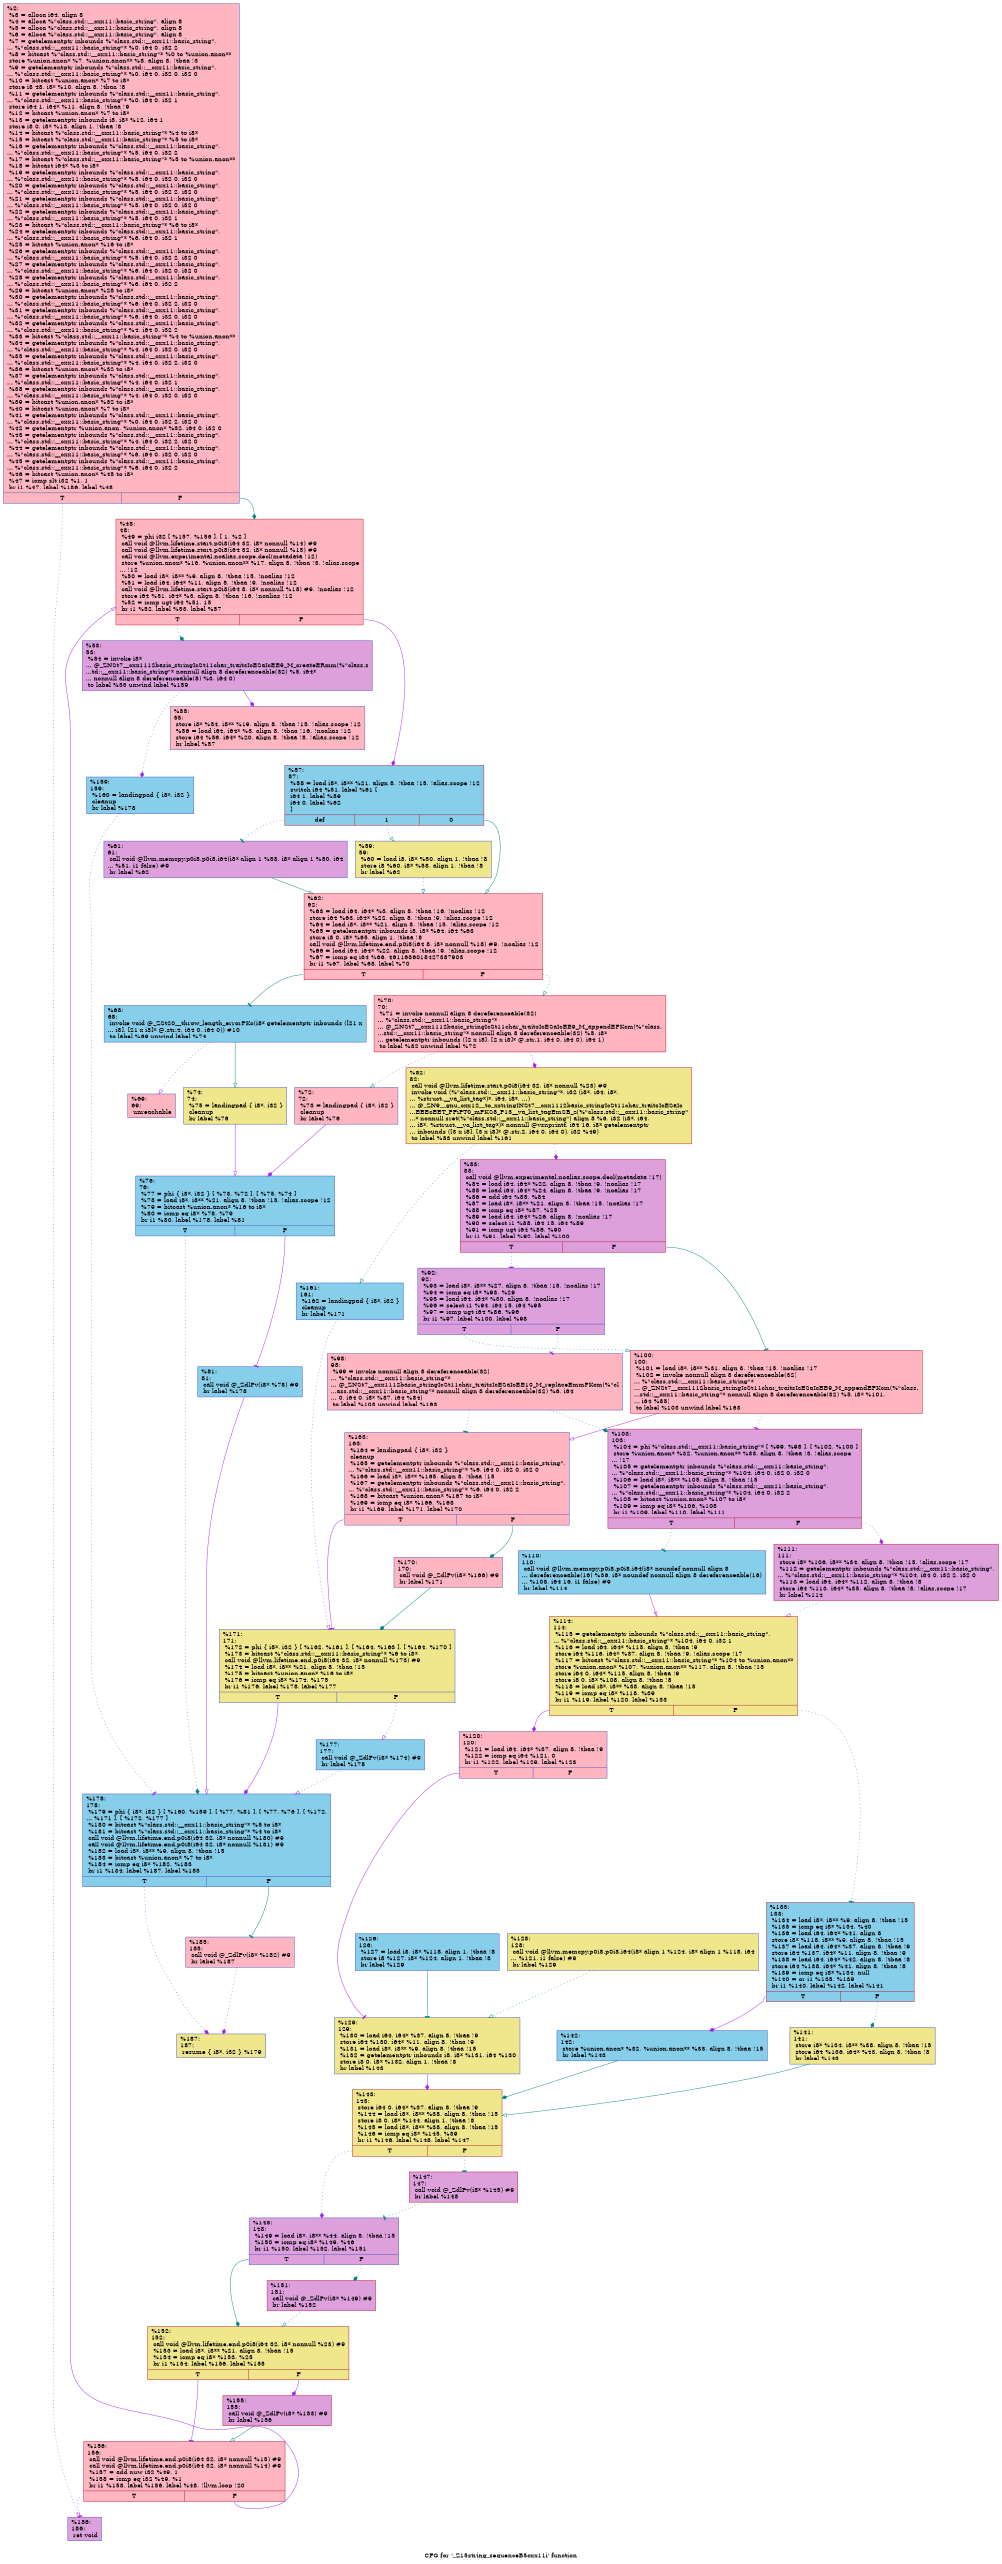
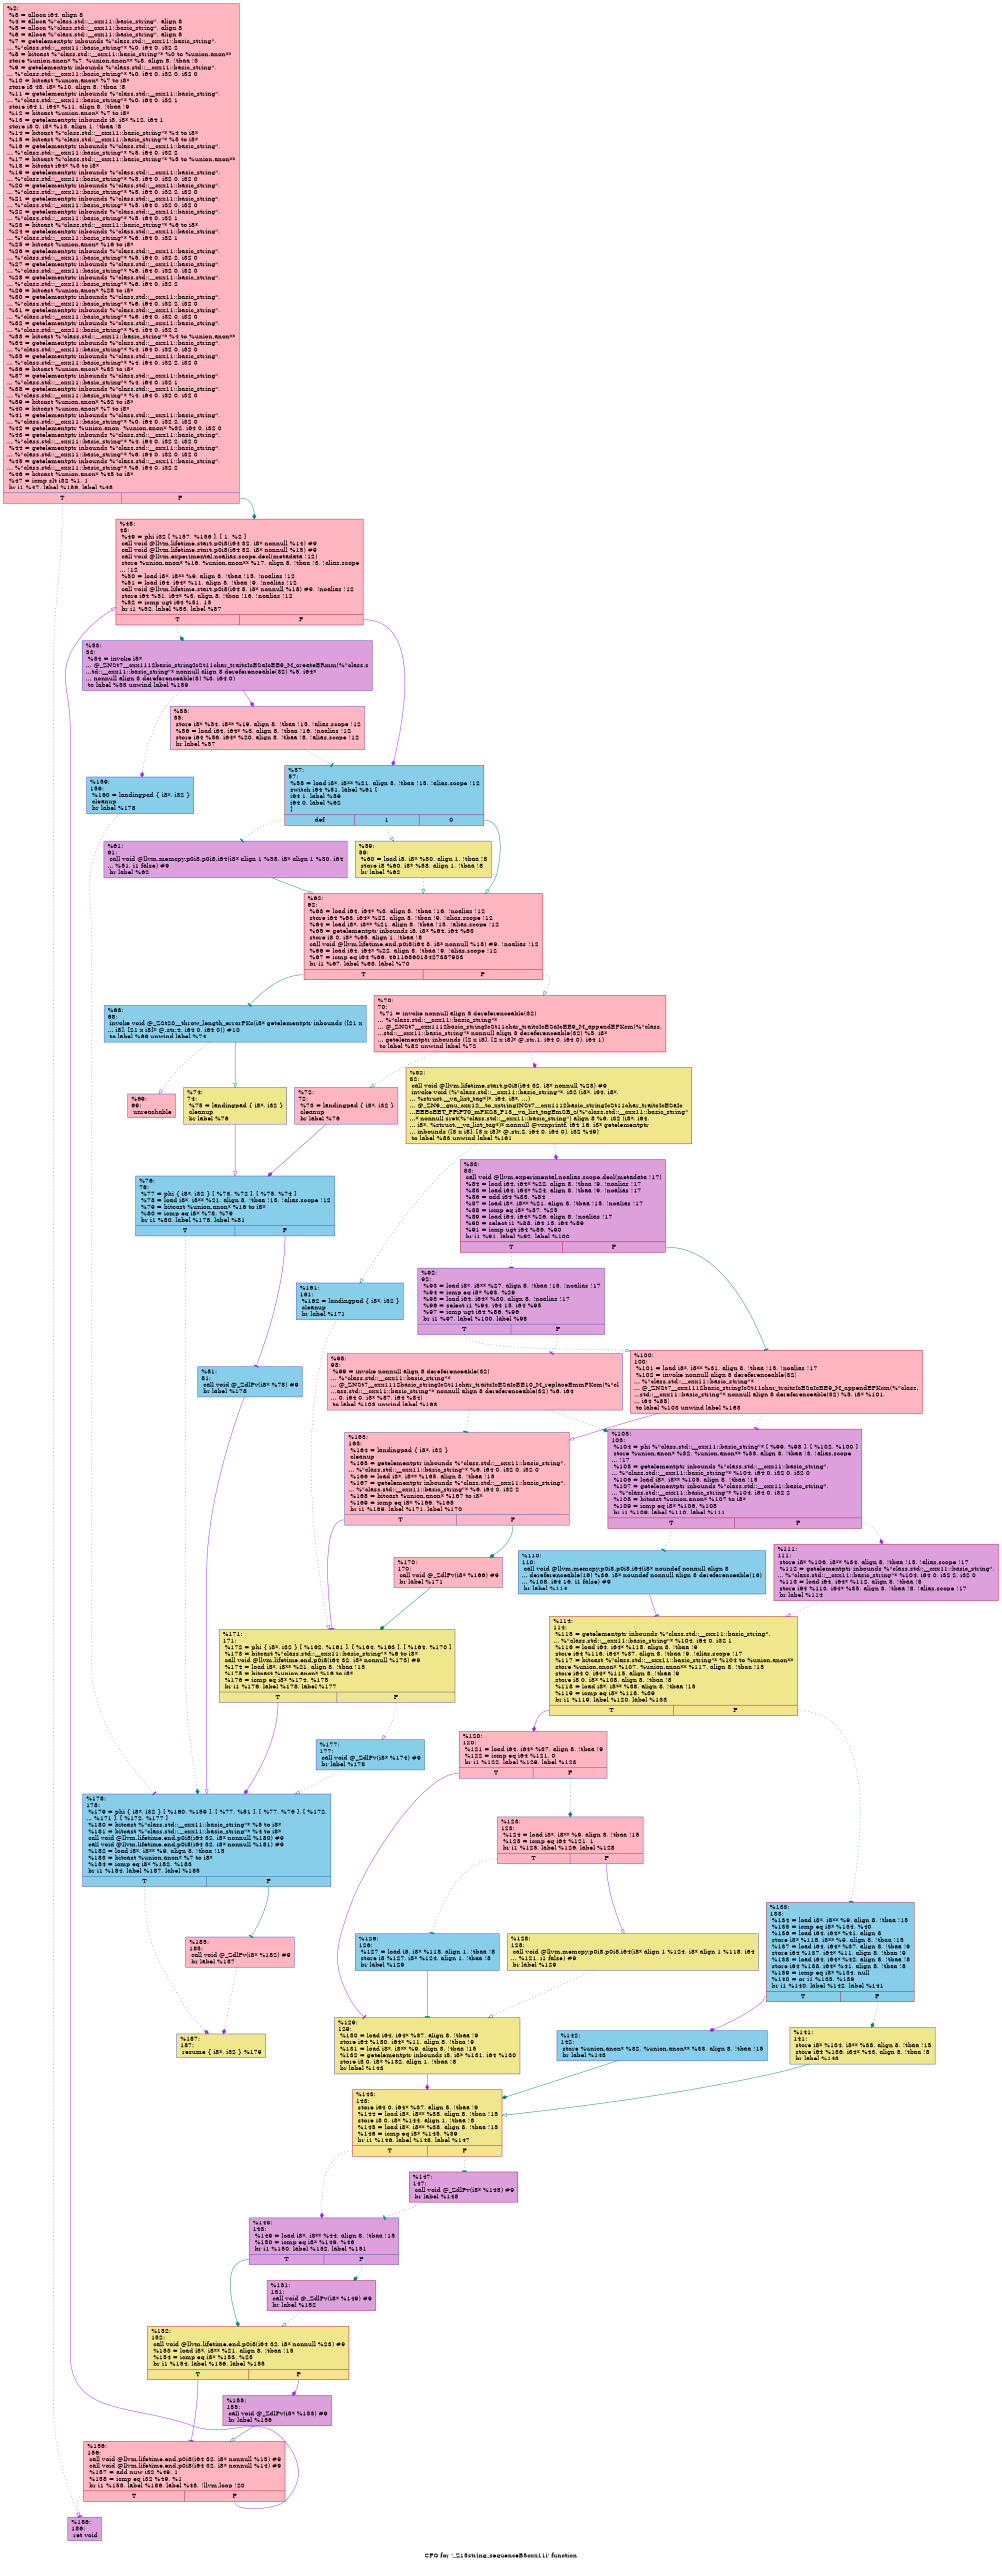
none -> (318, 757)
(653, 1604) -> (653, 1604)
none -> (570, 1840)
